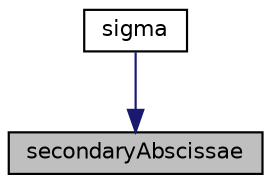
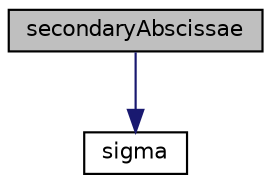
(136, 81) -> (136, 81)
